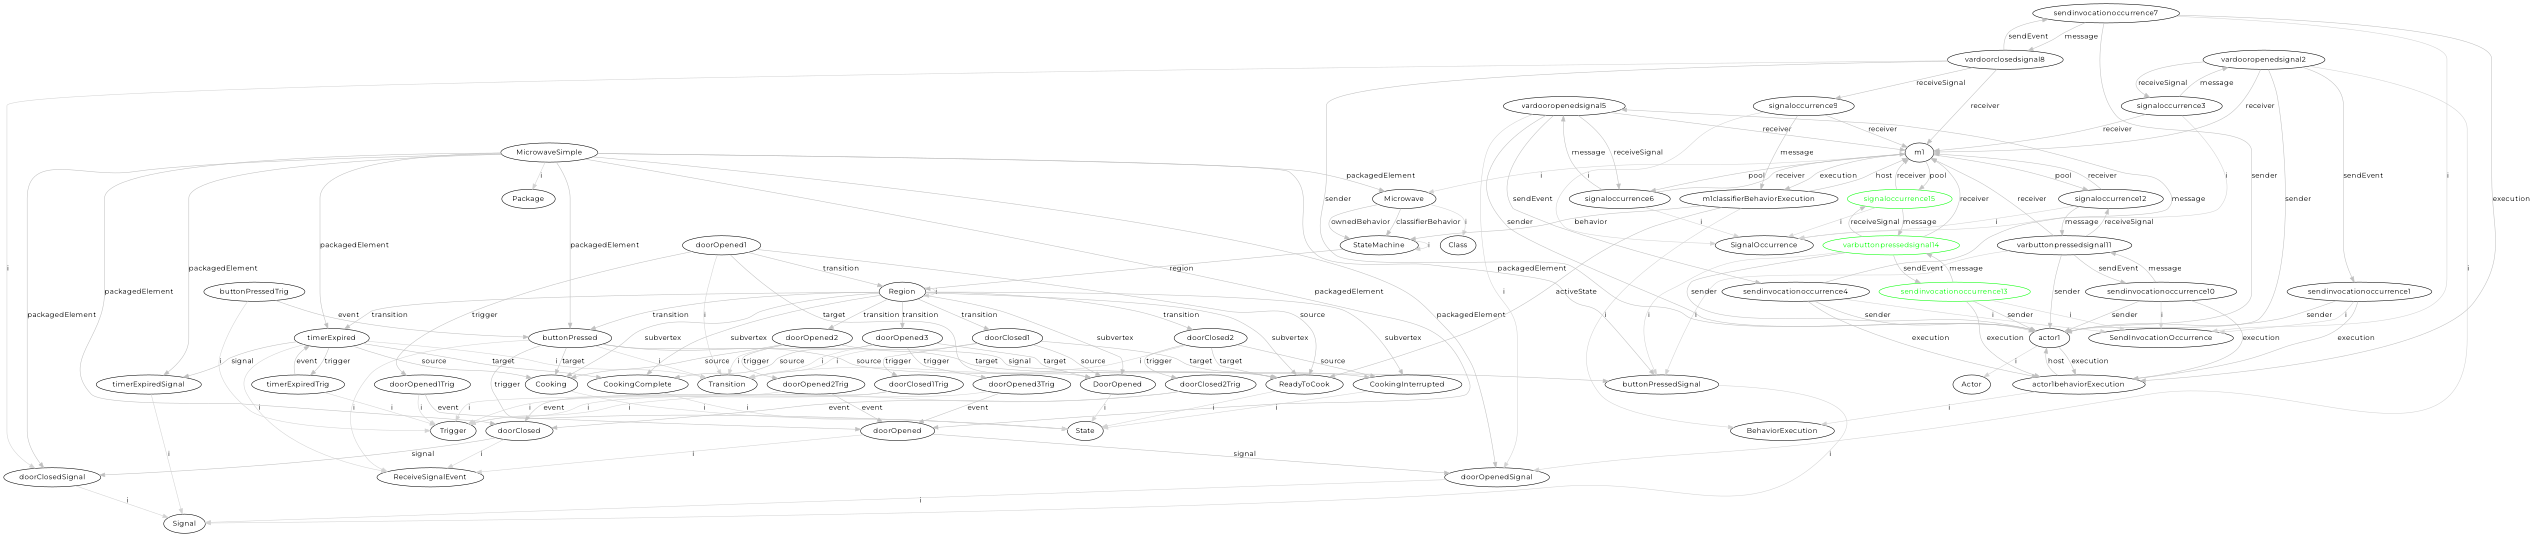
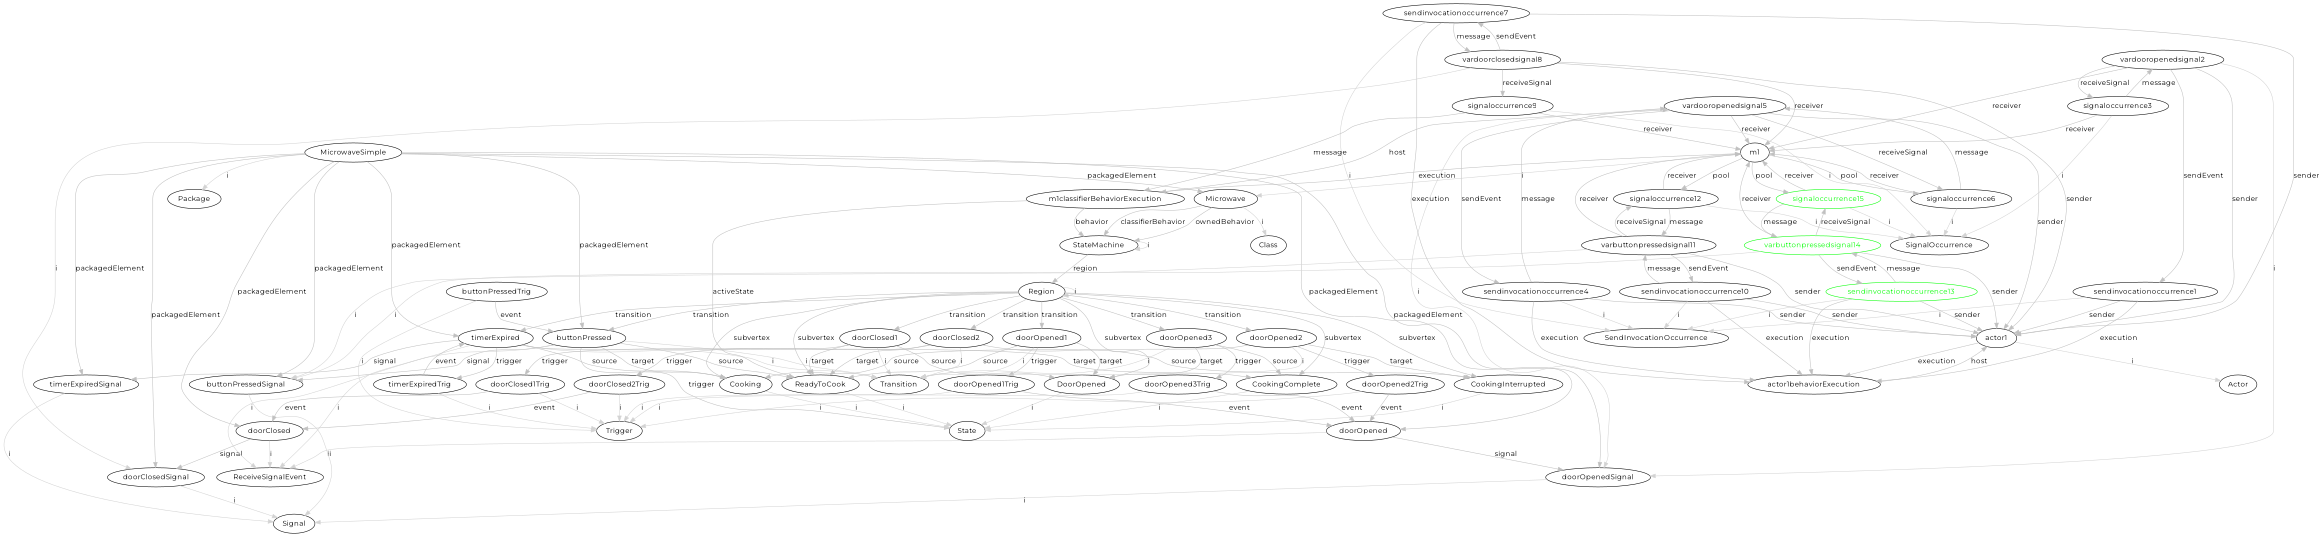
(1857, 180) -> (1408, 133)
(813, 269) -> (1042, 312)
(1782, 431) -> none
